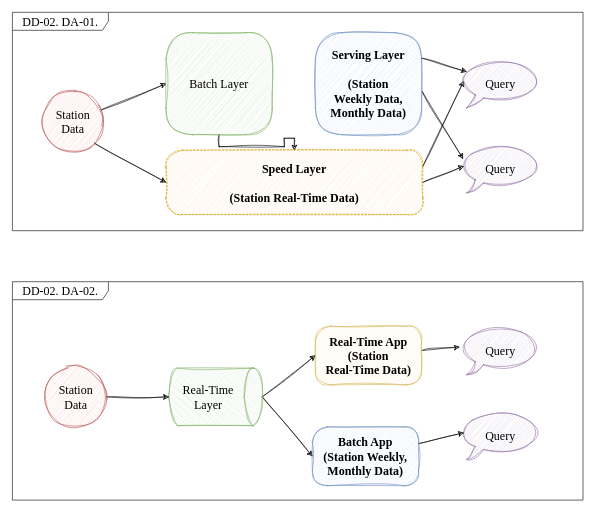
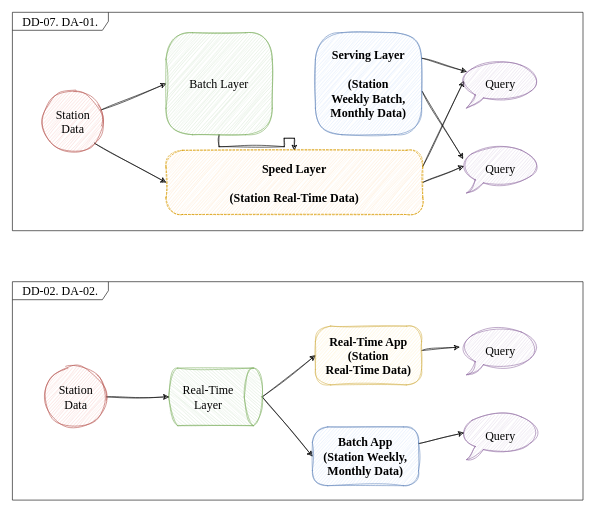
(60, 21) -> (60, 21)
(368, 84) -> (368, 84)
